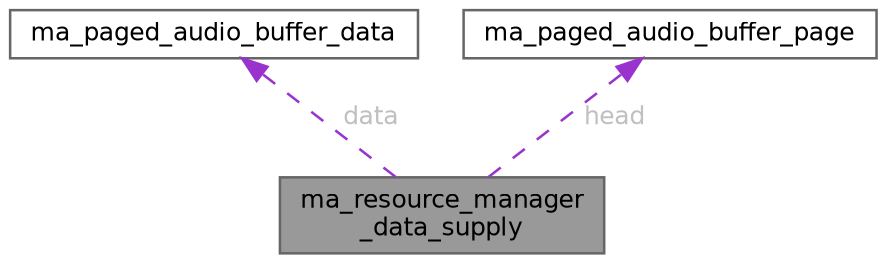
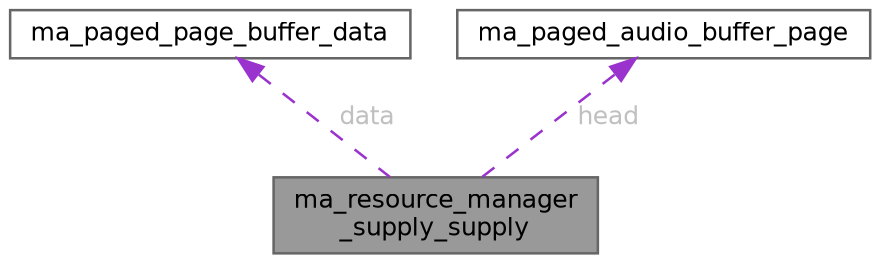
(214, 34) -> (210, 34)
(442, 215) -> (436, 215)
